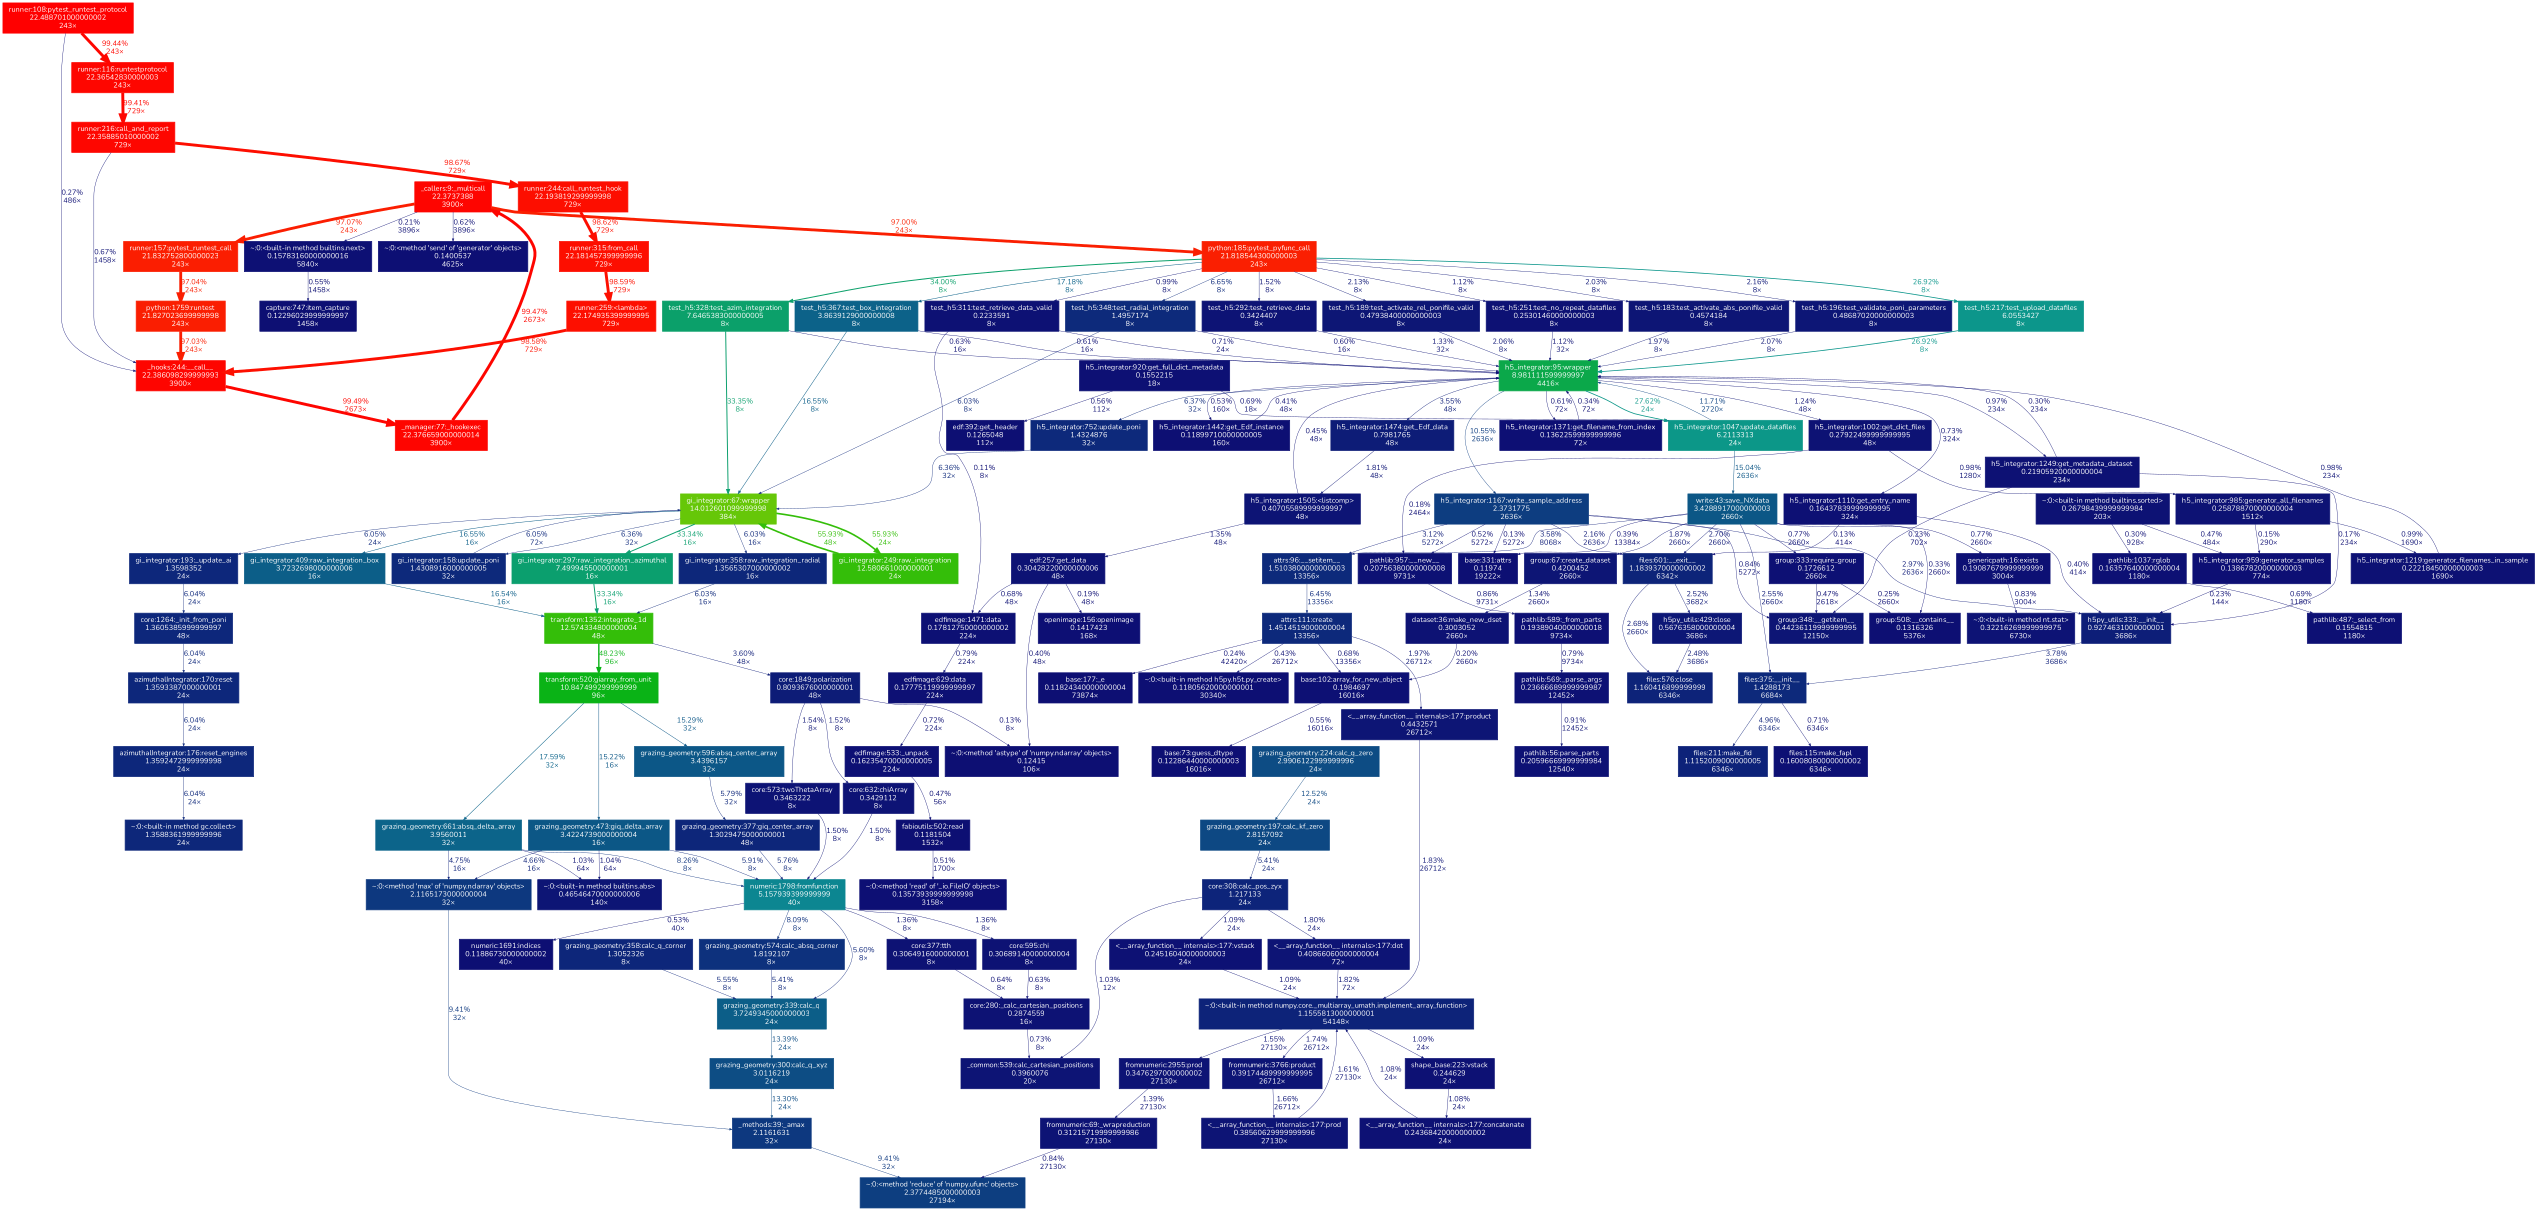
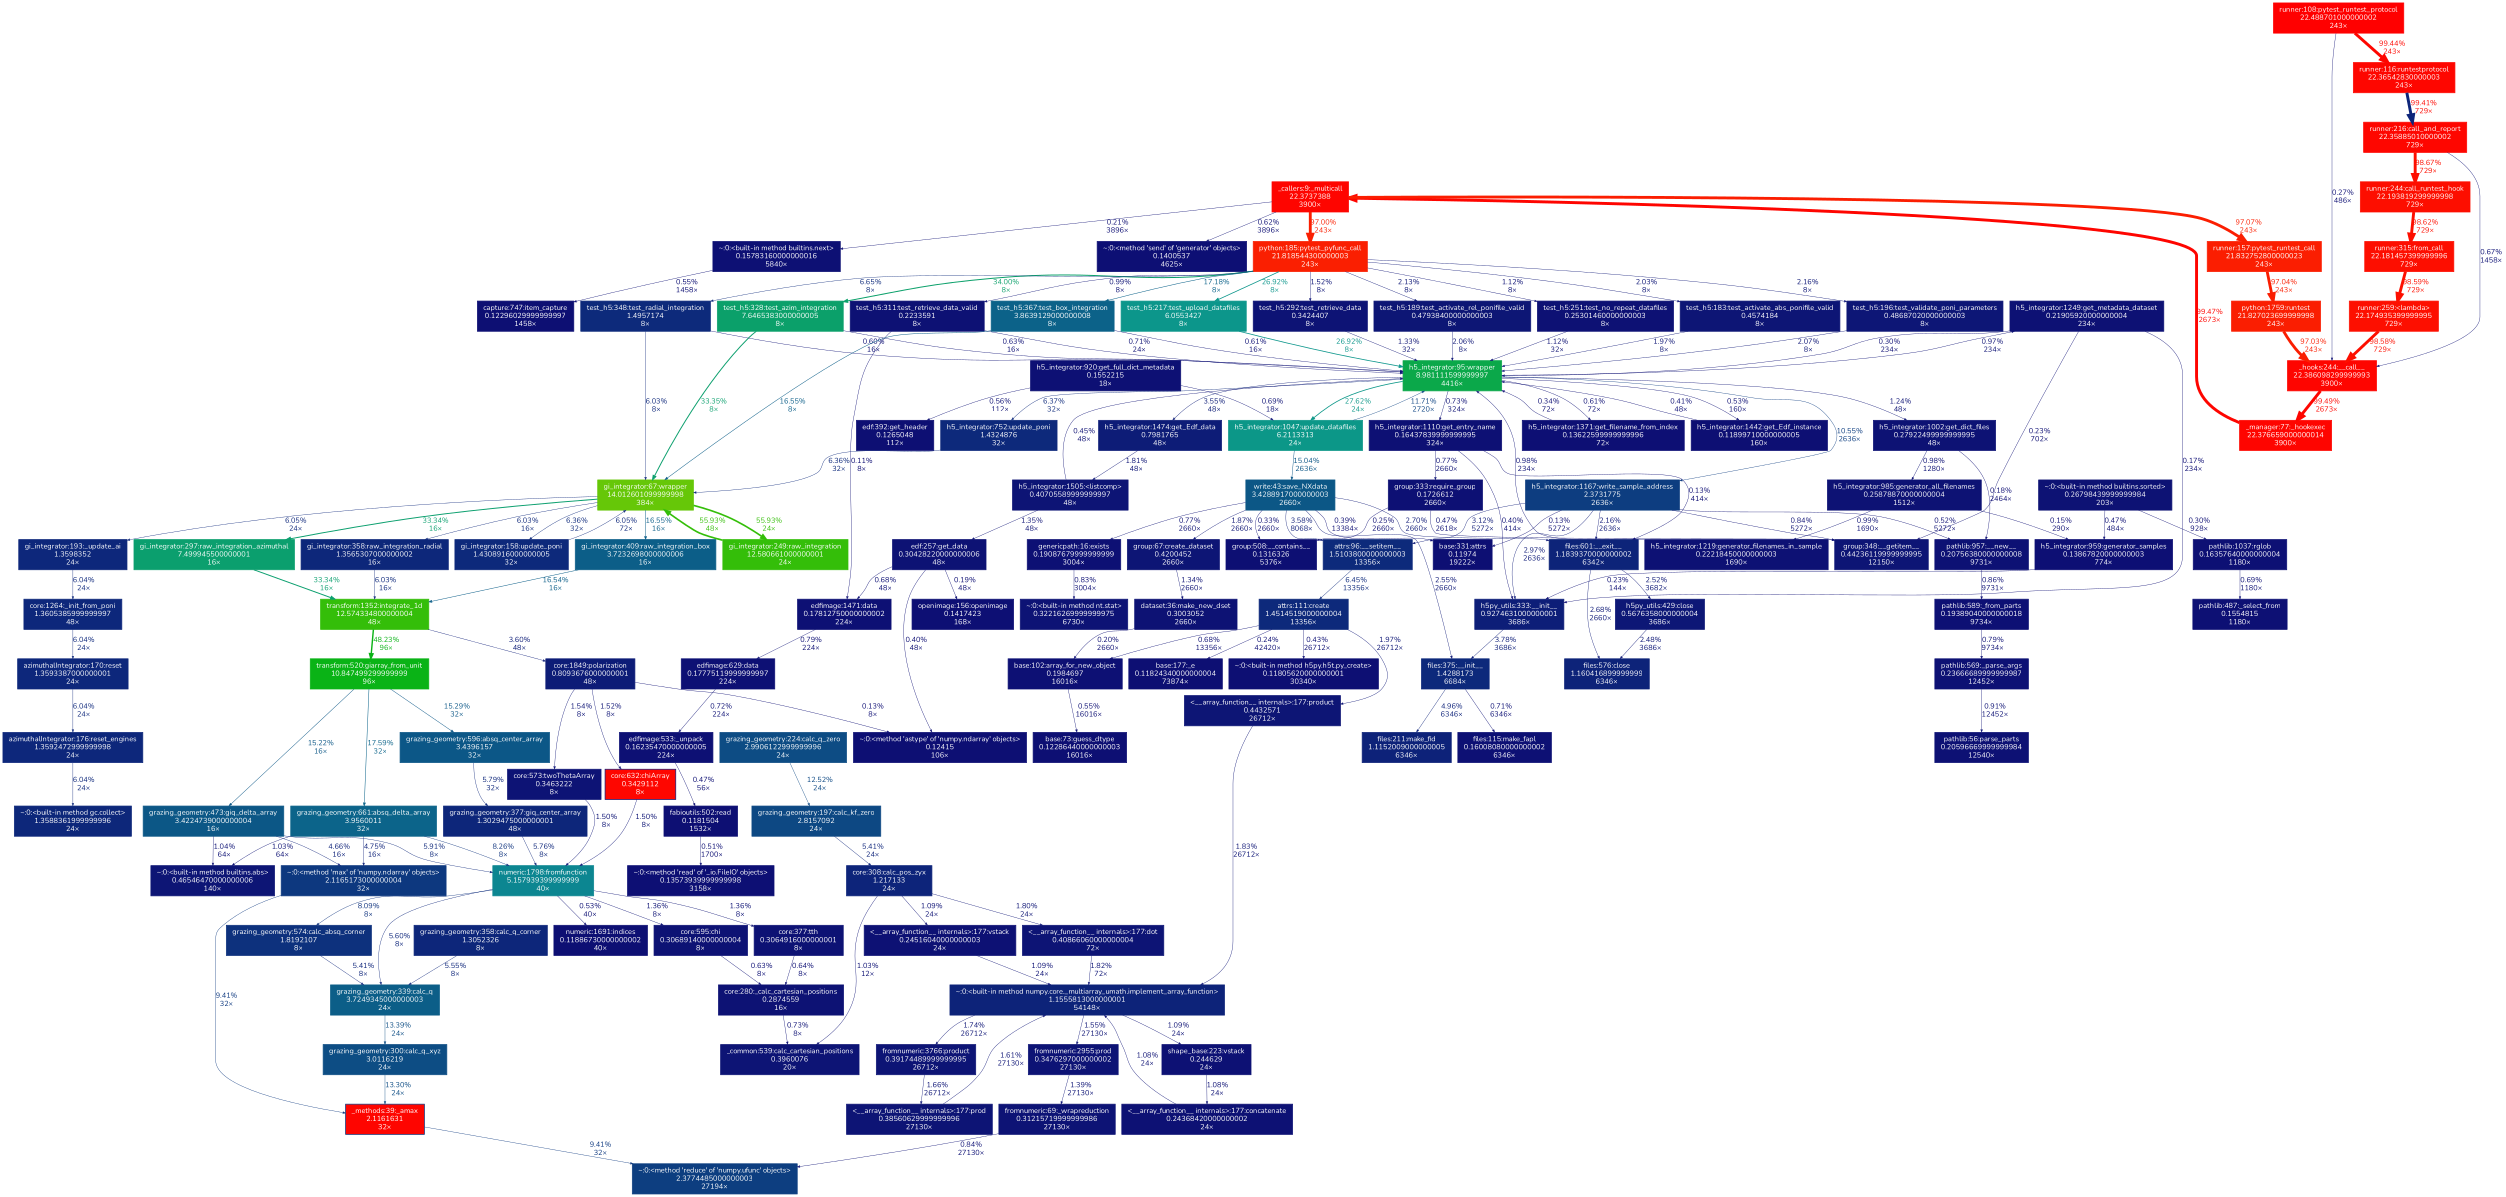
(123, 104) -> (2409, 104)
(1768, 533) -> (1435, 464)
(879, 798) -> (640, 784)
(772, 1133) -> (385, 1119)
